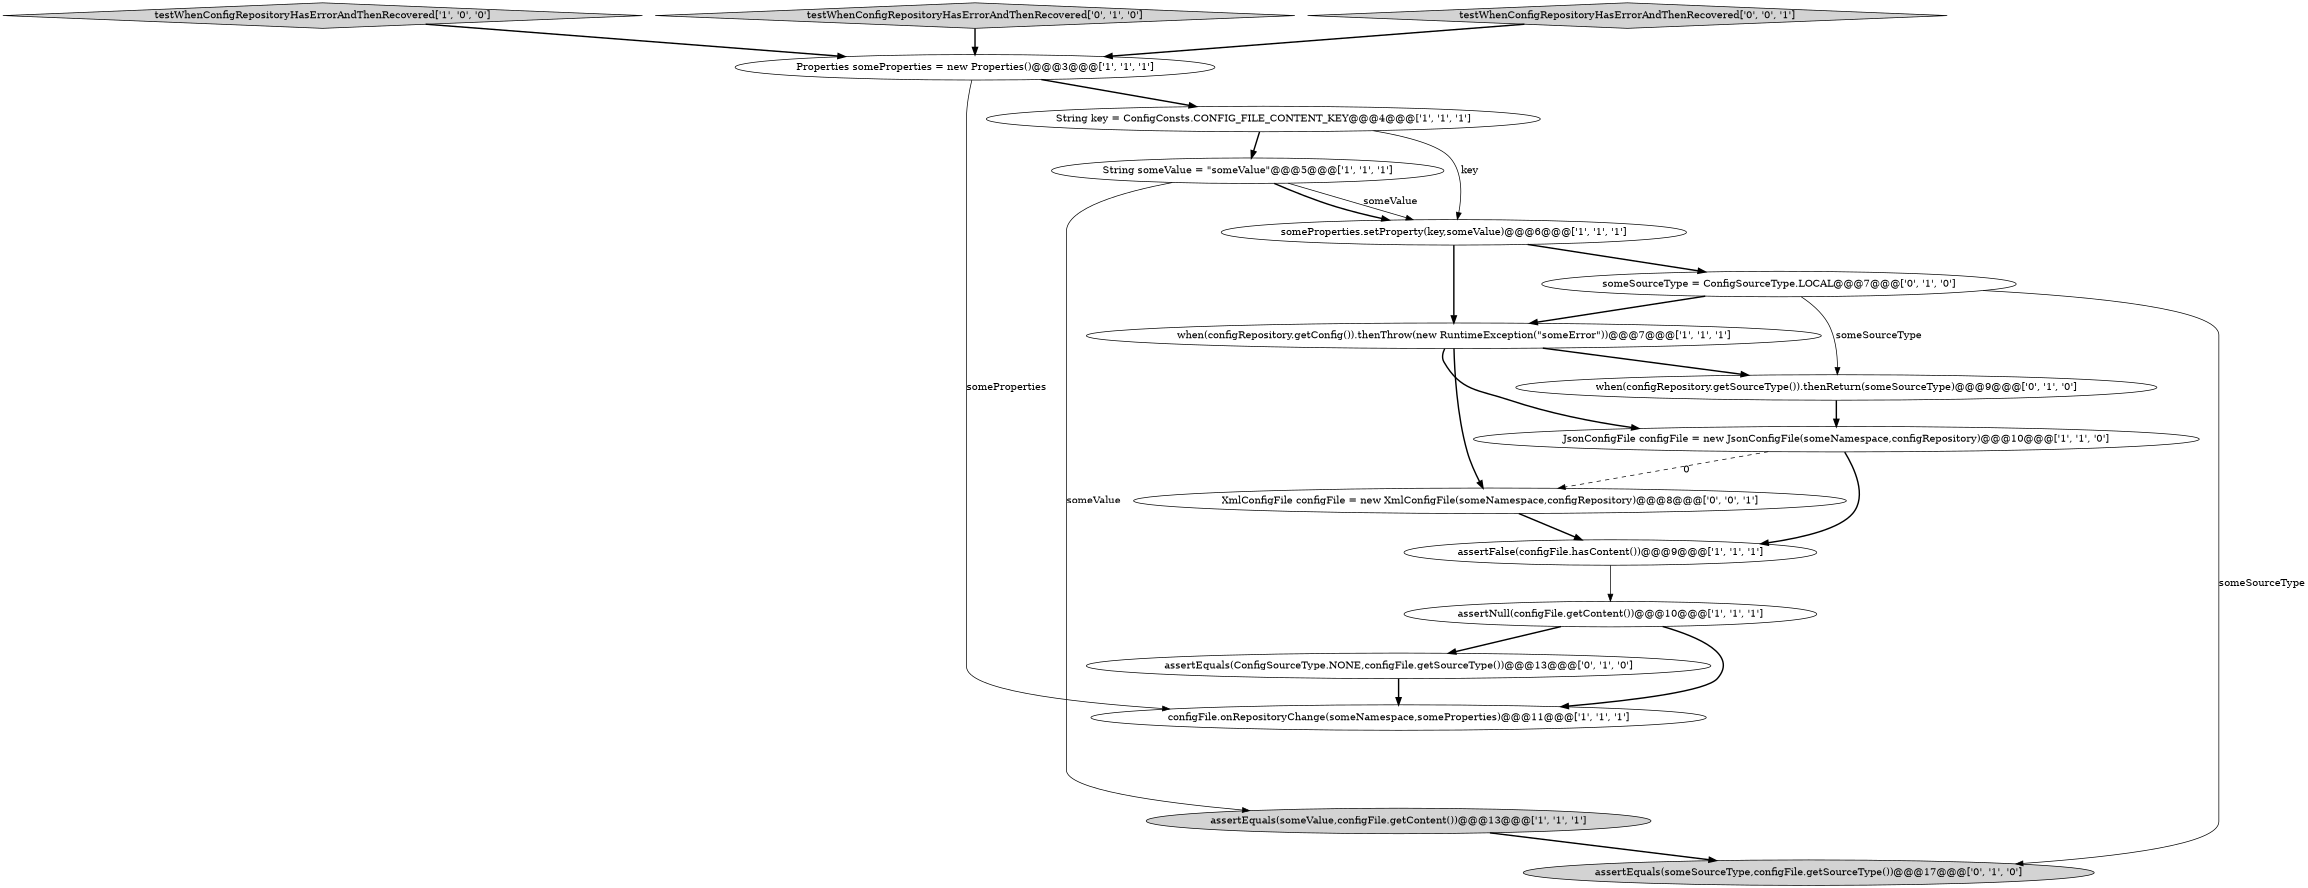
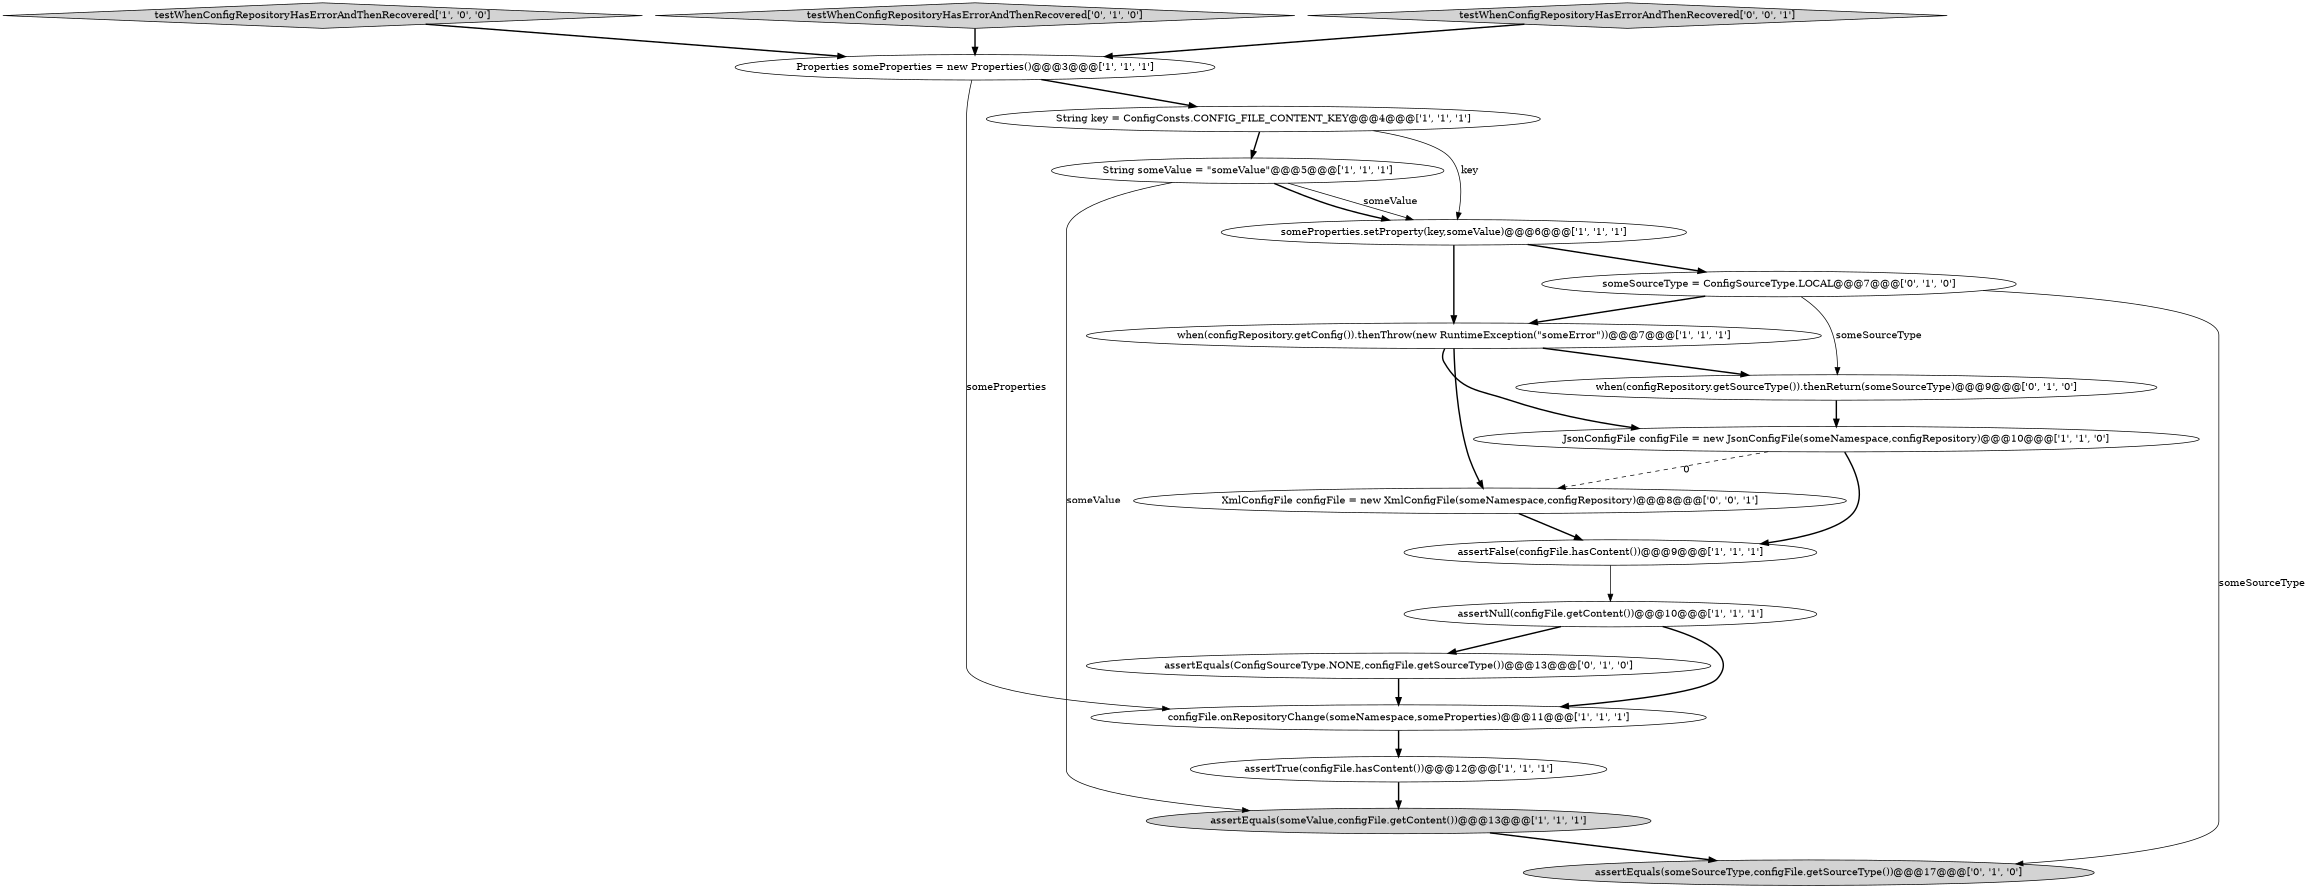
none -> (1399, 769)
